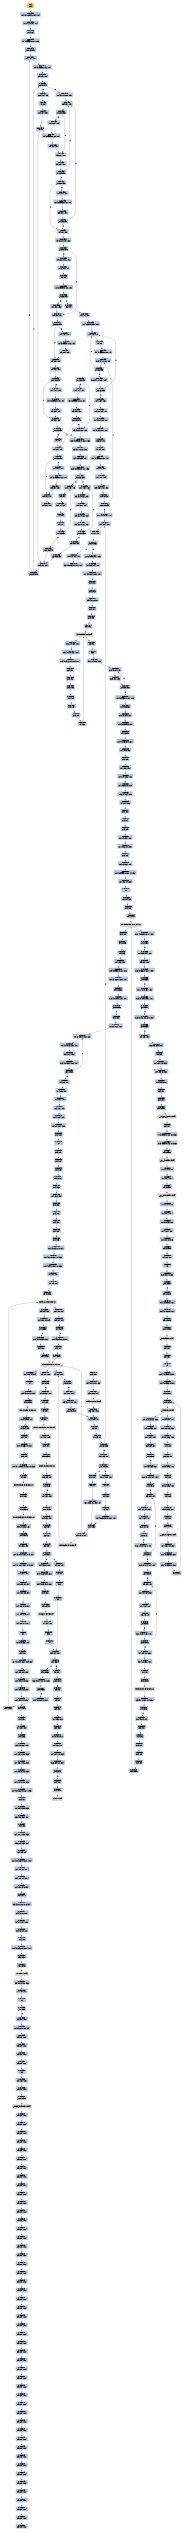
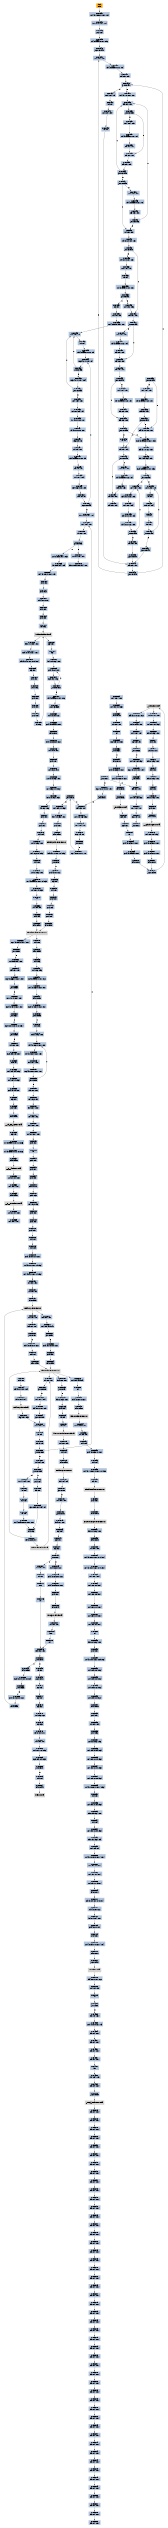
(167, 1222) -> none
(143, 1545) -> none
